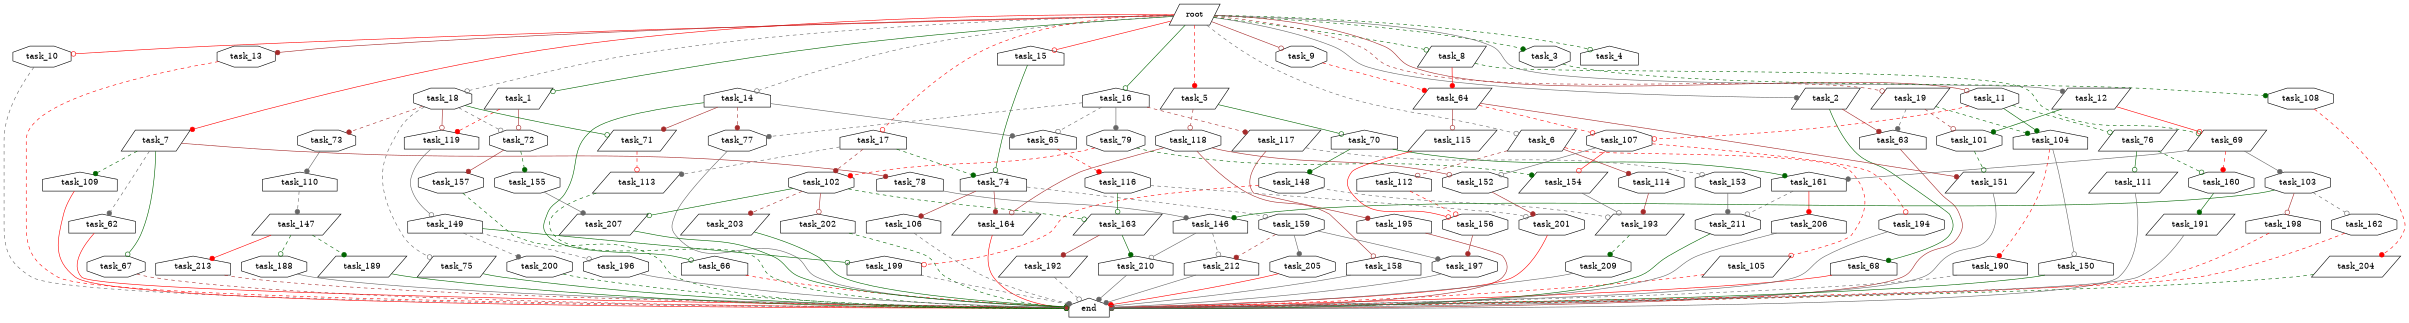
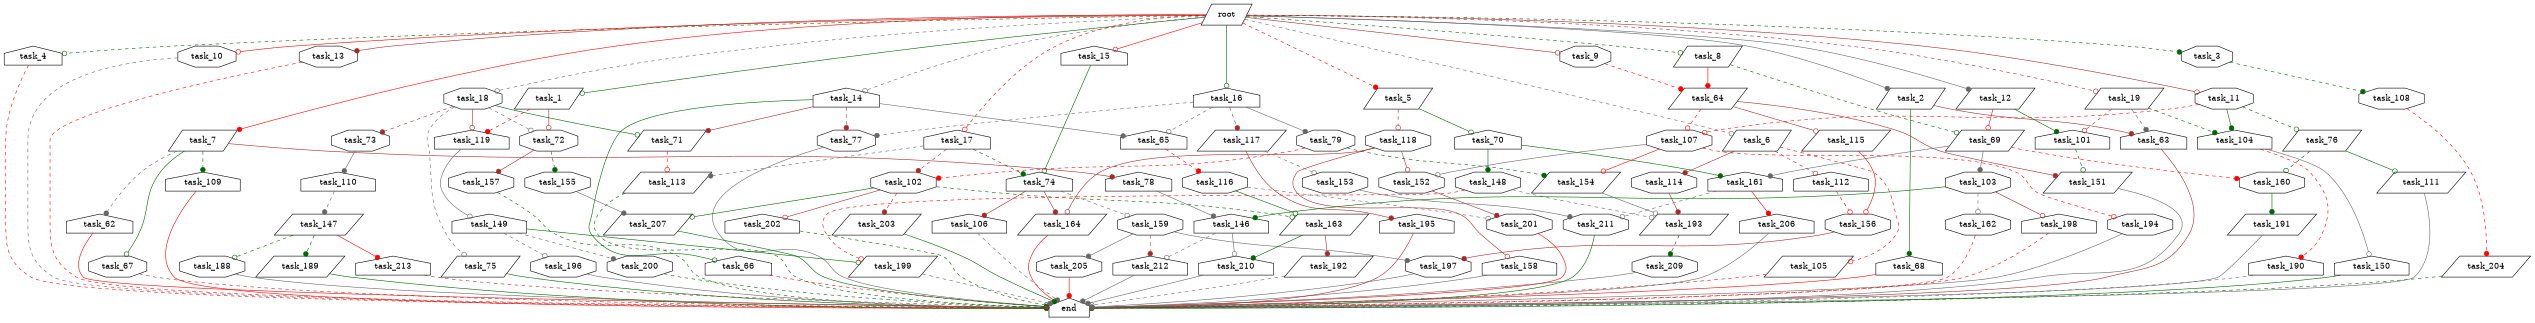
(1969, 141) -> (2072, 141)
(884, 267) -> (893, 267)
none -> (424, 301)
